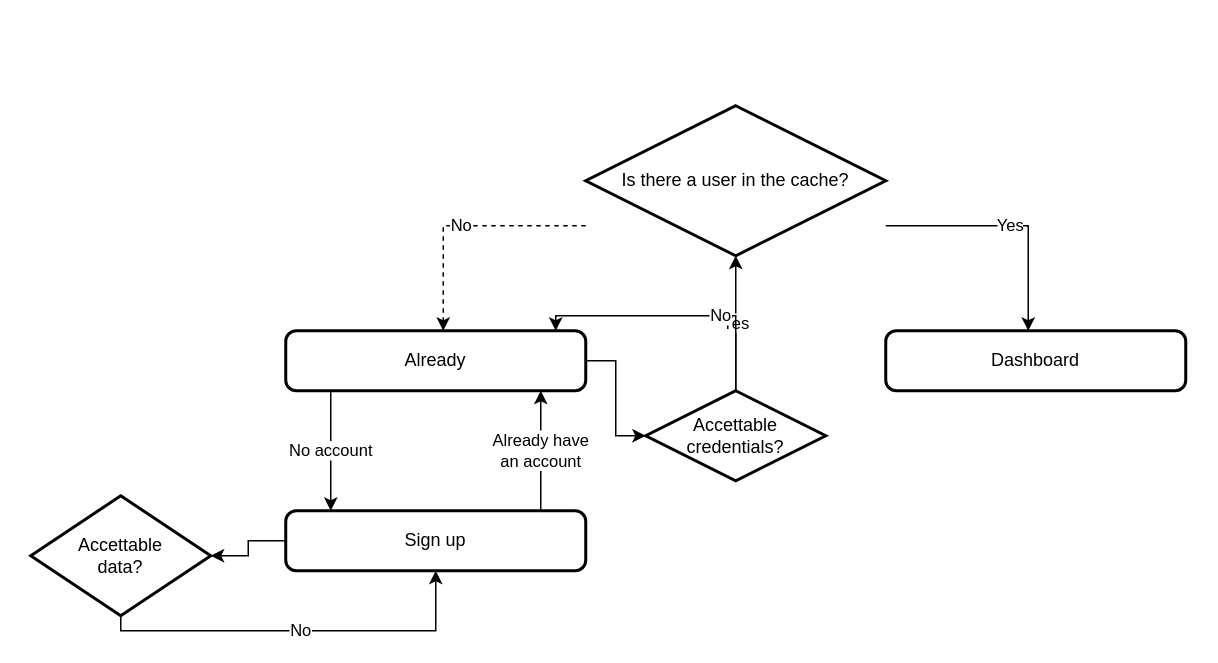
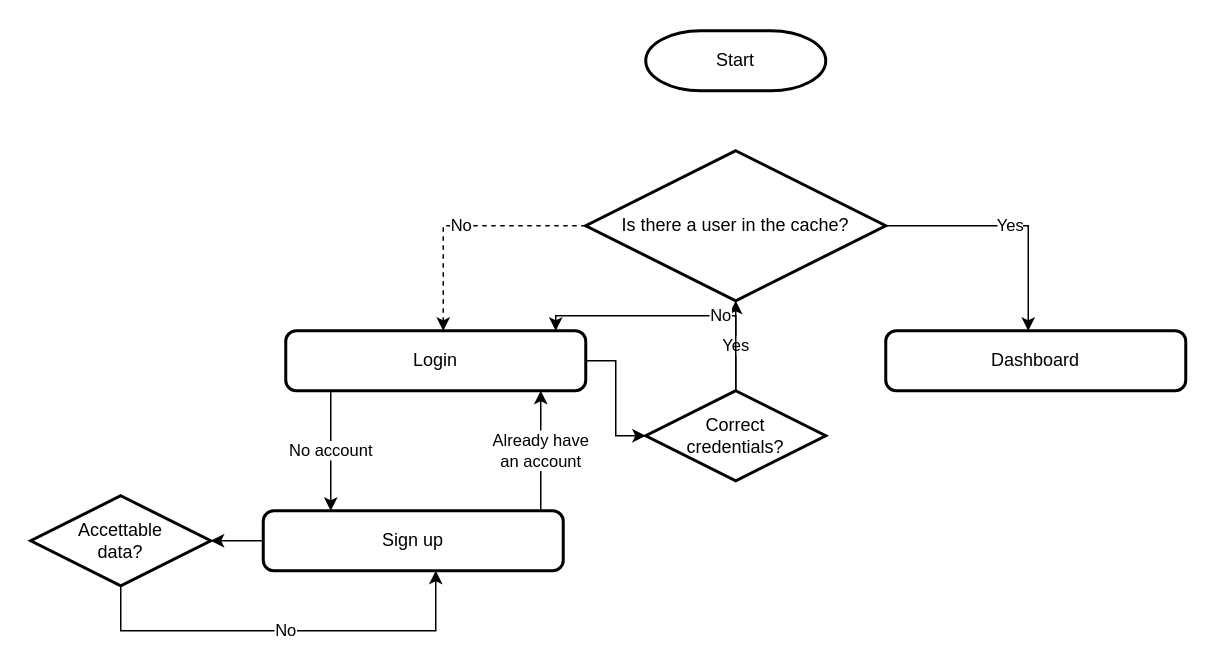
none -> (736, 61)
(736, 181) -> (736, 226)
(436, 361) -> (436, 361)
(736, 436) -> (736, 436)
(436, 541) -> (413, 541)
(121, 556) -> (121, 541)
